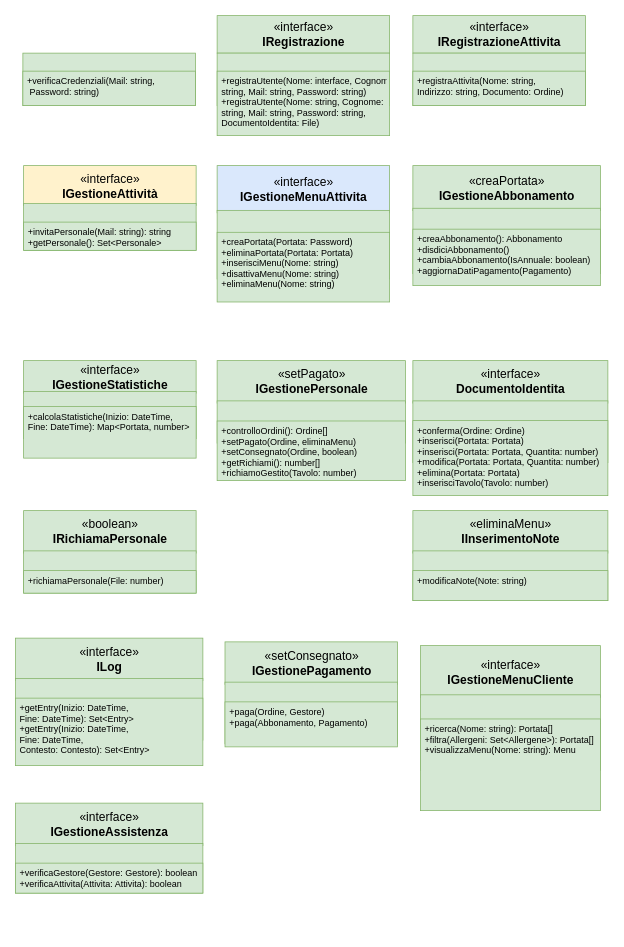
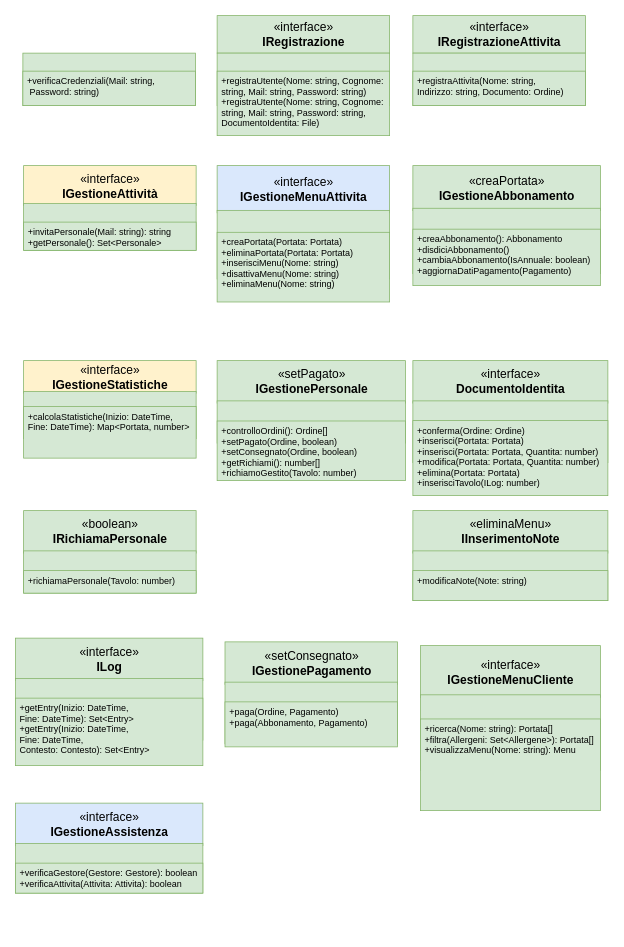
(316, 81) -> (309, 81)
(297, 242) -> (295, 242)
(110, 377) -> (110, 377)
(284, 431) -> (284, 431)
(475, 431) -> (475, 431)
(100, 581) -> (106, 581)
(281, 712) -> (286, 712)
(109, 824) -> (109, 824)
